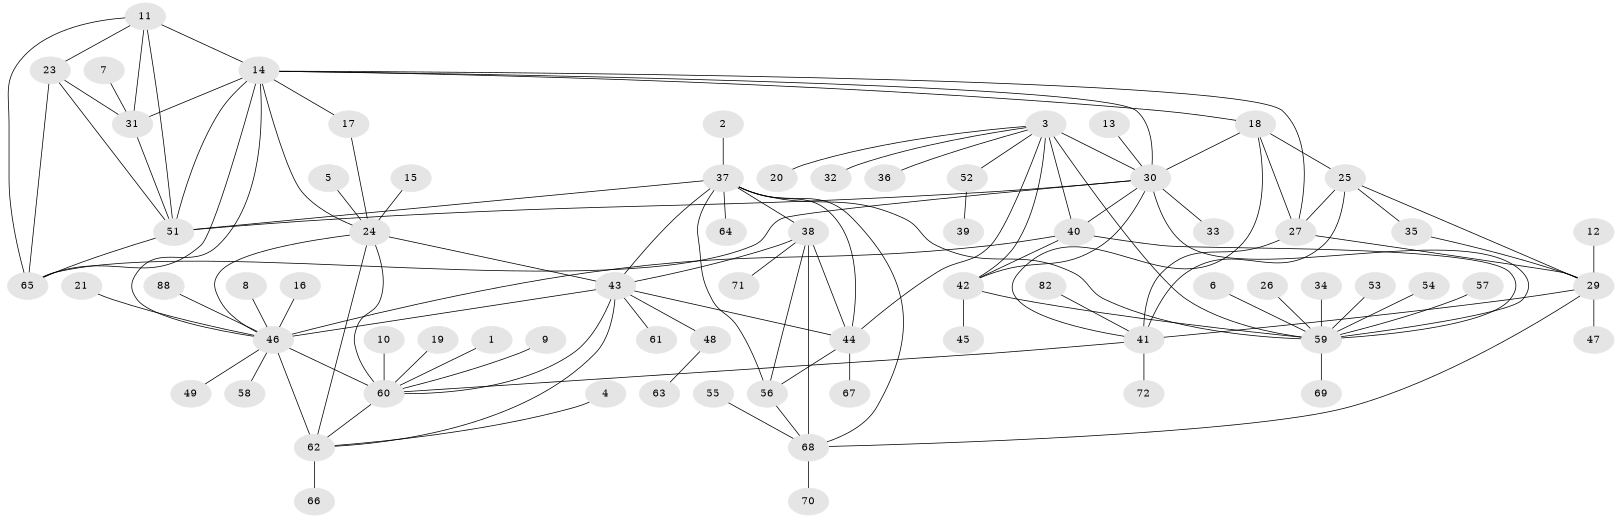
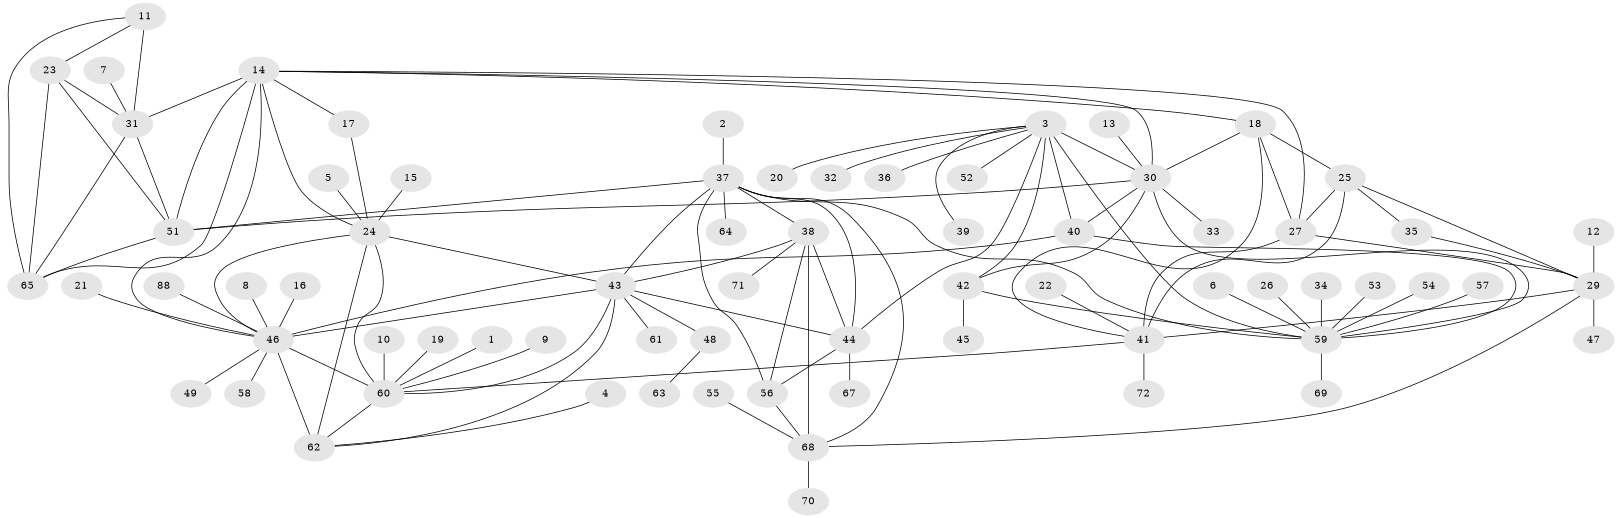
(202, 43) -> none
(161, 124) -> none
(965, 205) -> (944, 160)
(1027, 255) -> none
(511, 271) -> (81, 206)
(1046, 286) -> (1046, 286)
(314, 502) -> none
